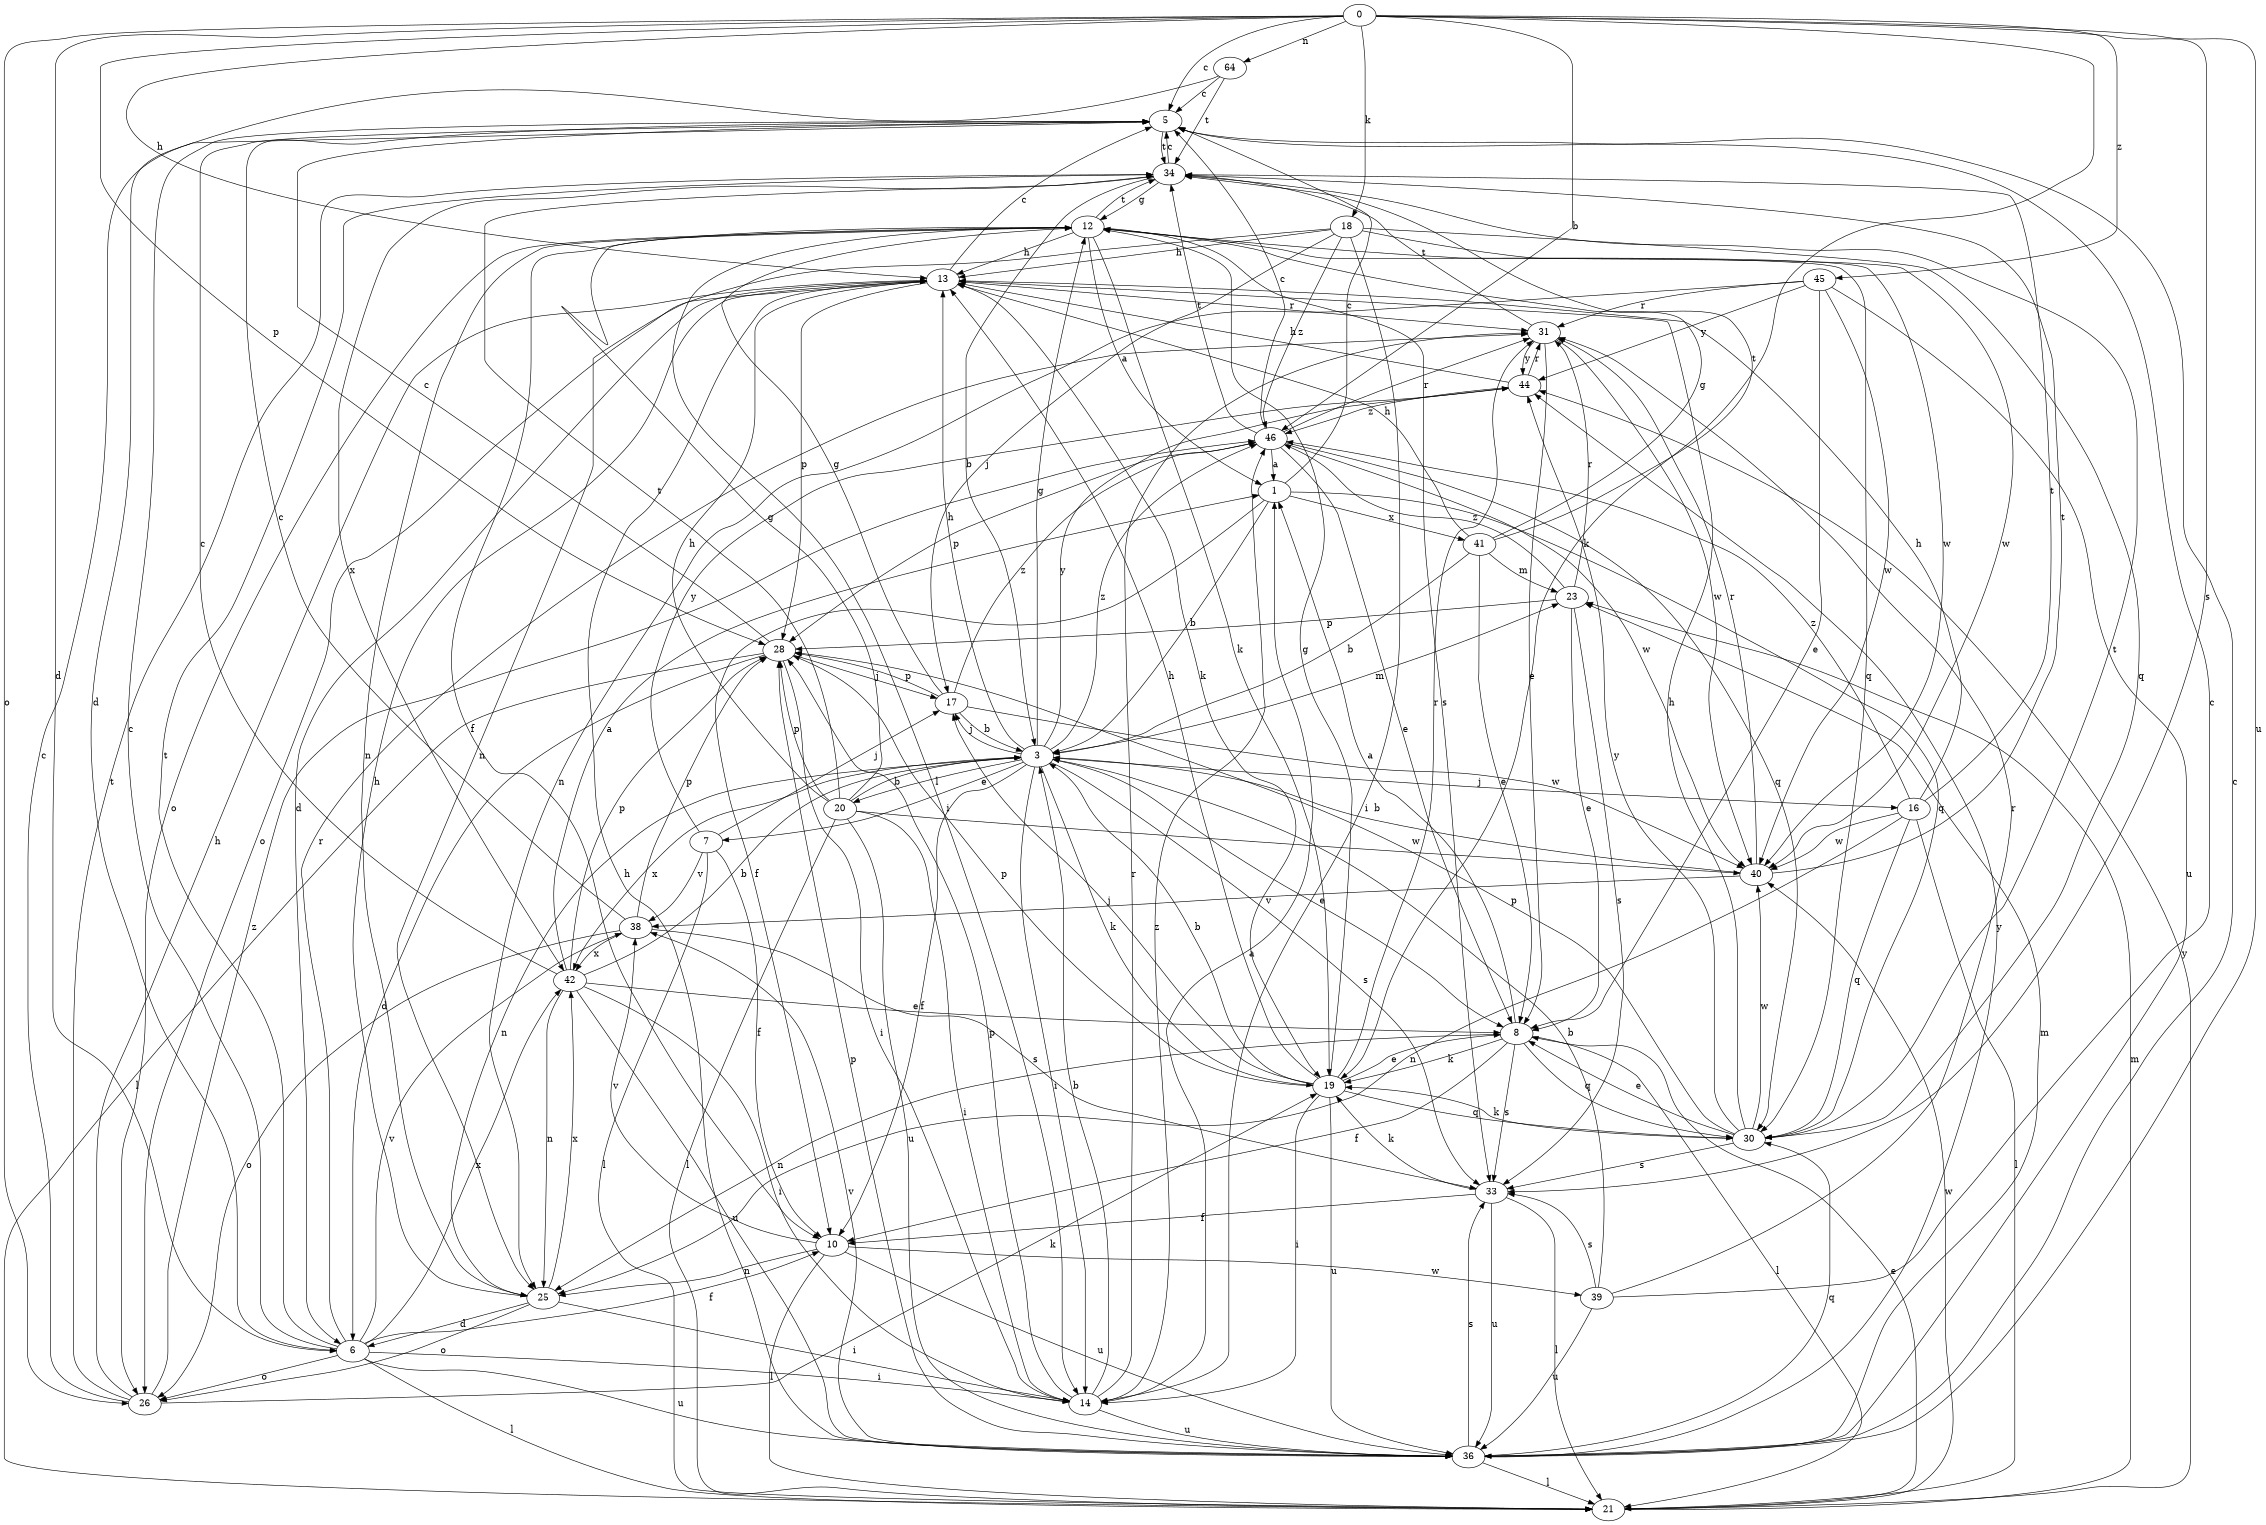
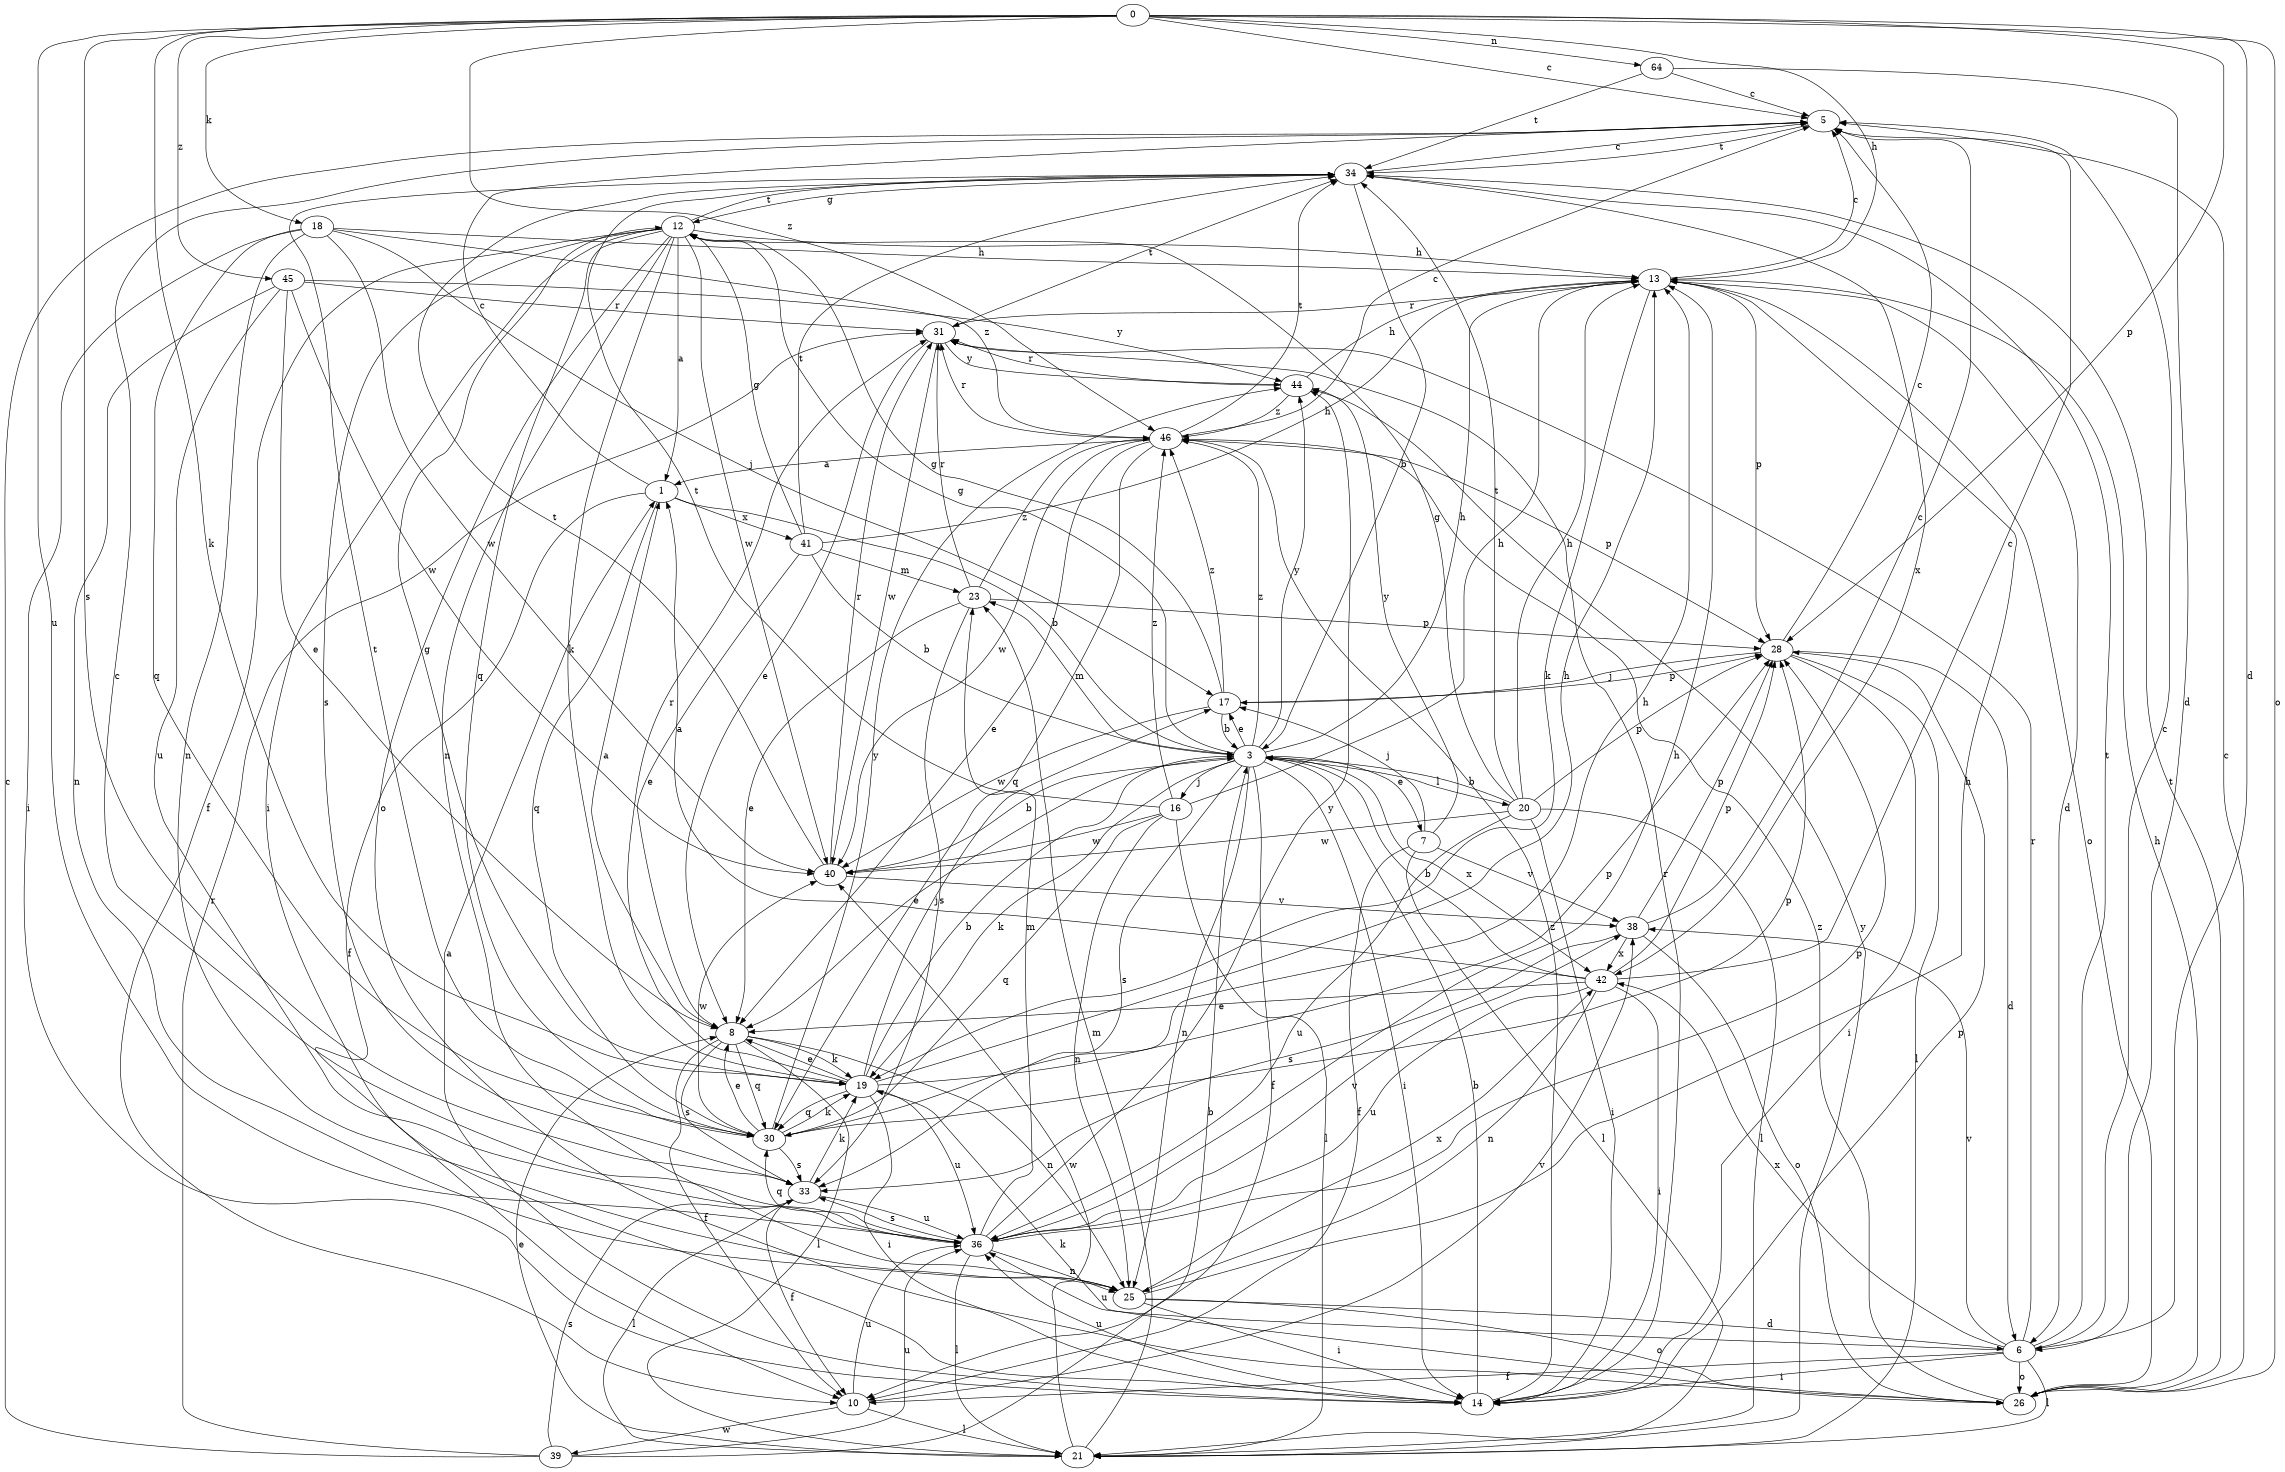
(1576, 227) -> (790, 227)
(971, 730) -> (1241, 730)
(693, 1280) -> (1050, 1270)
